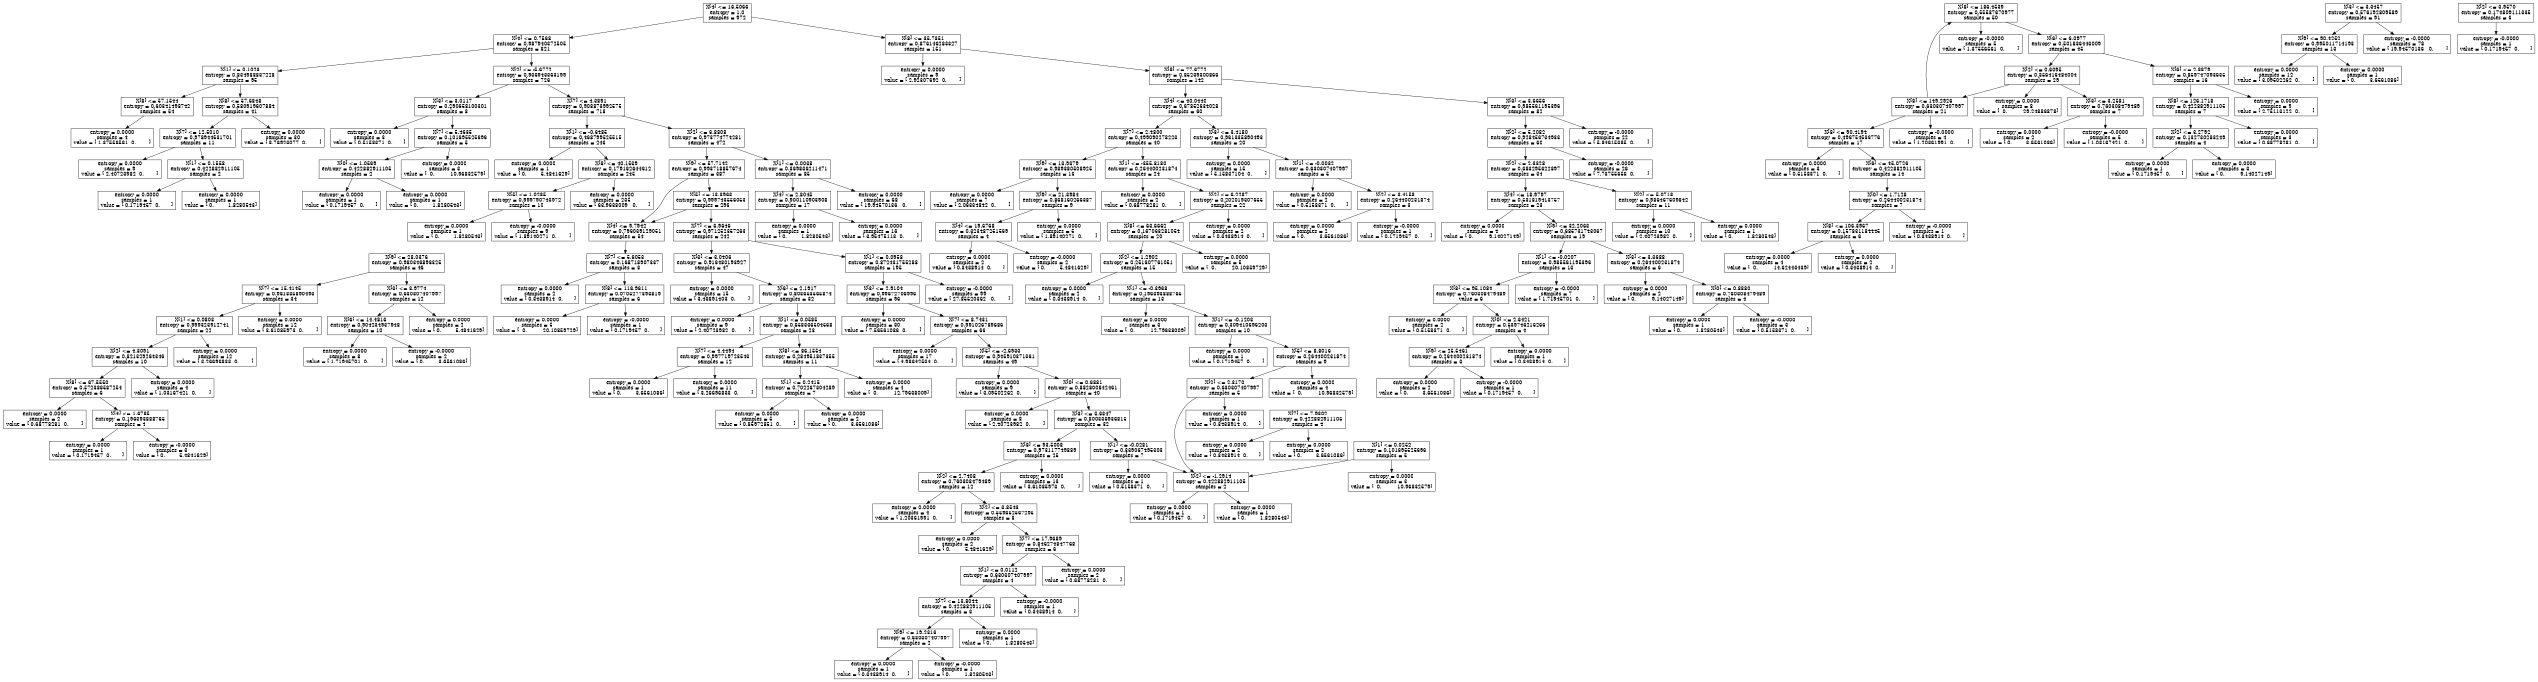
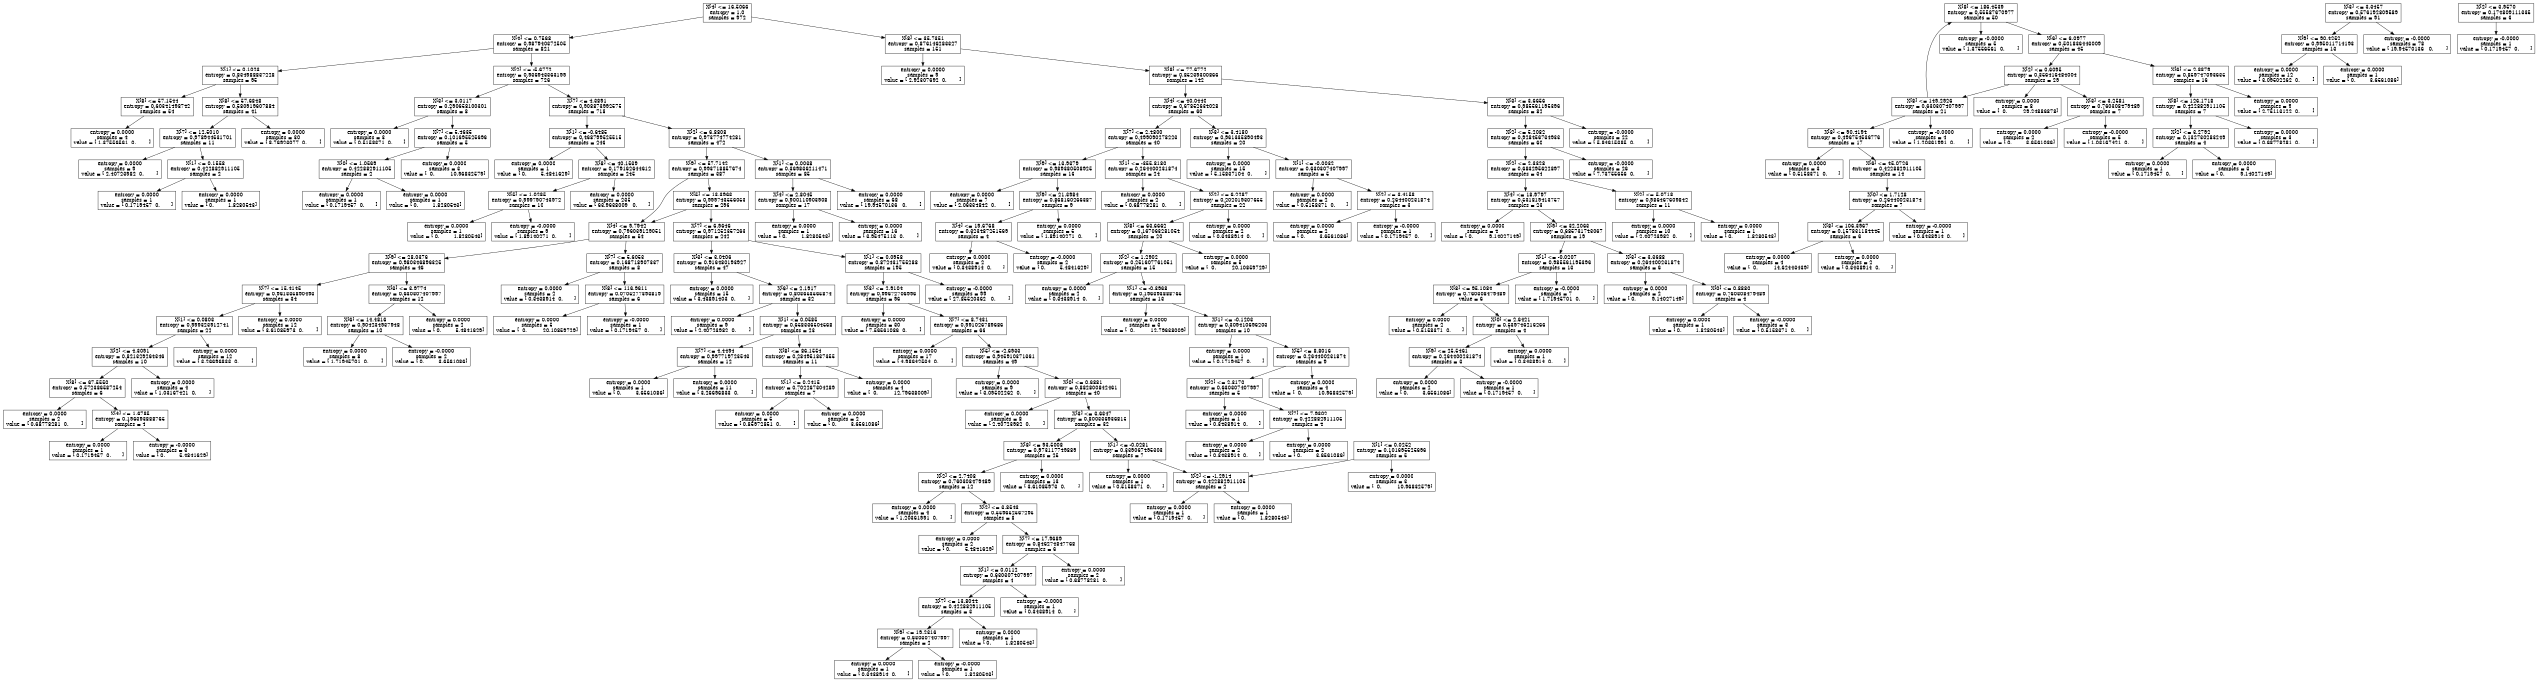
none -> (519, 249)
(1175, 432) -> (1265, 403)
